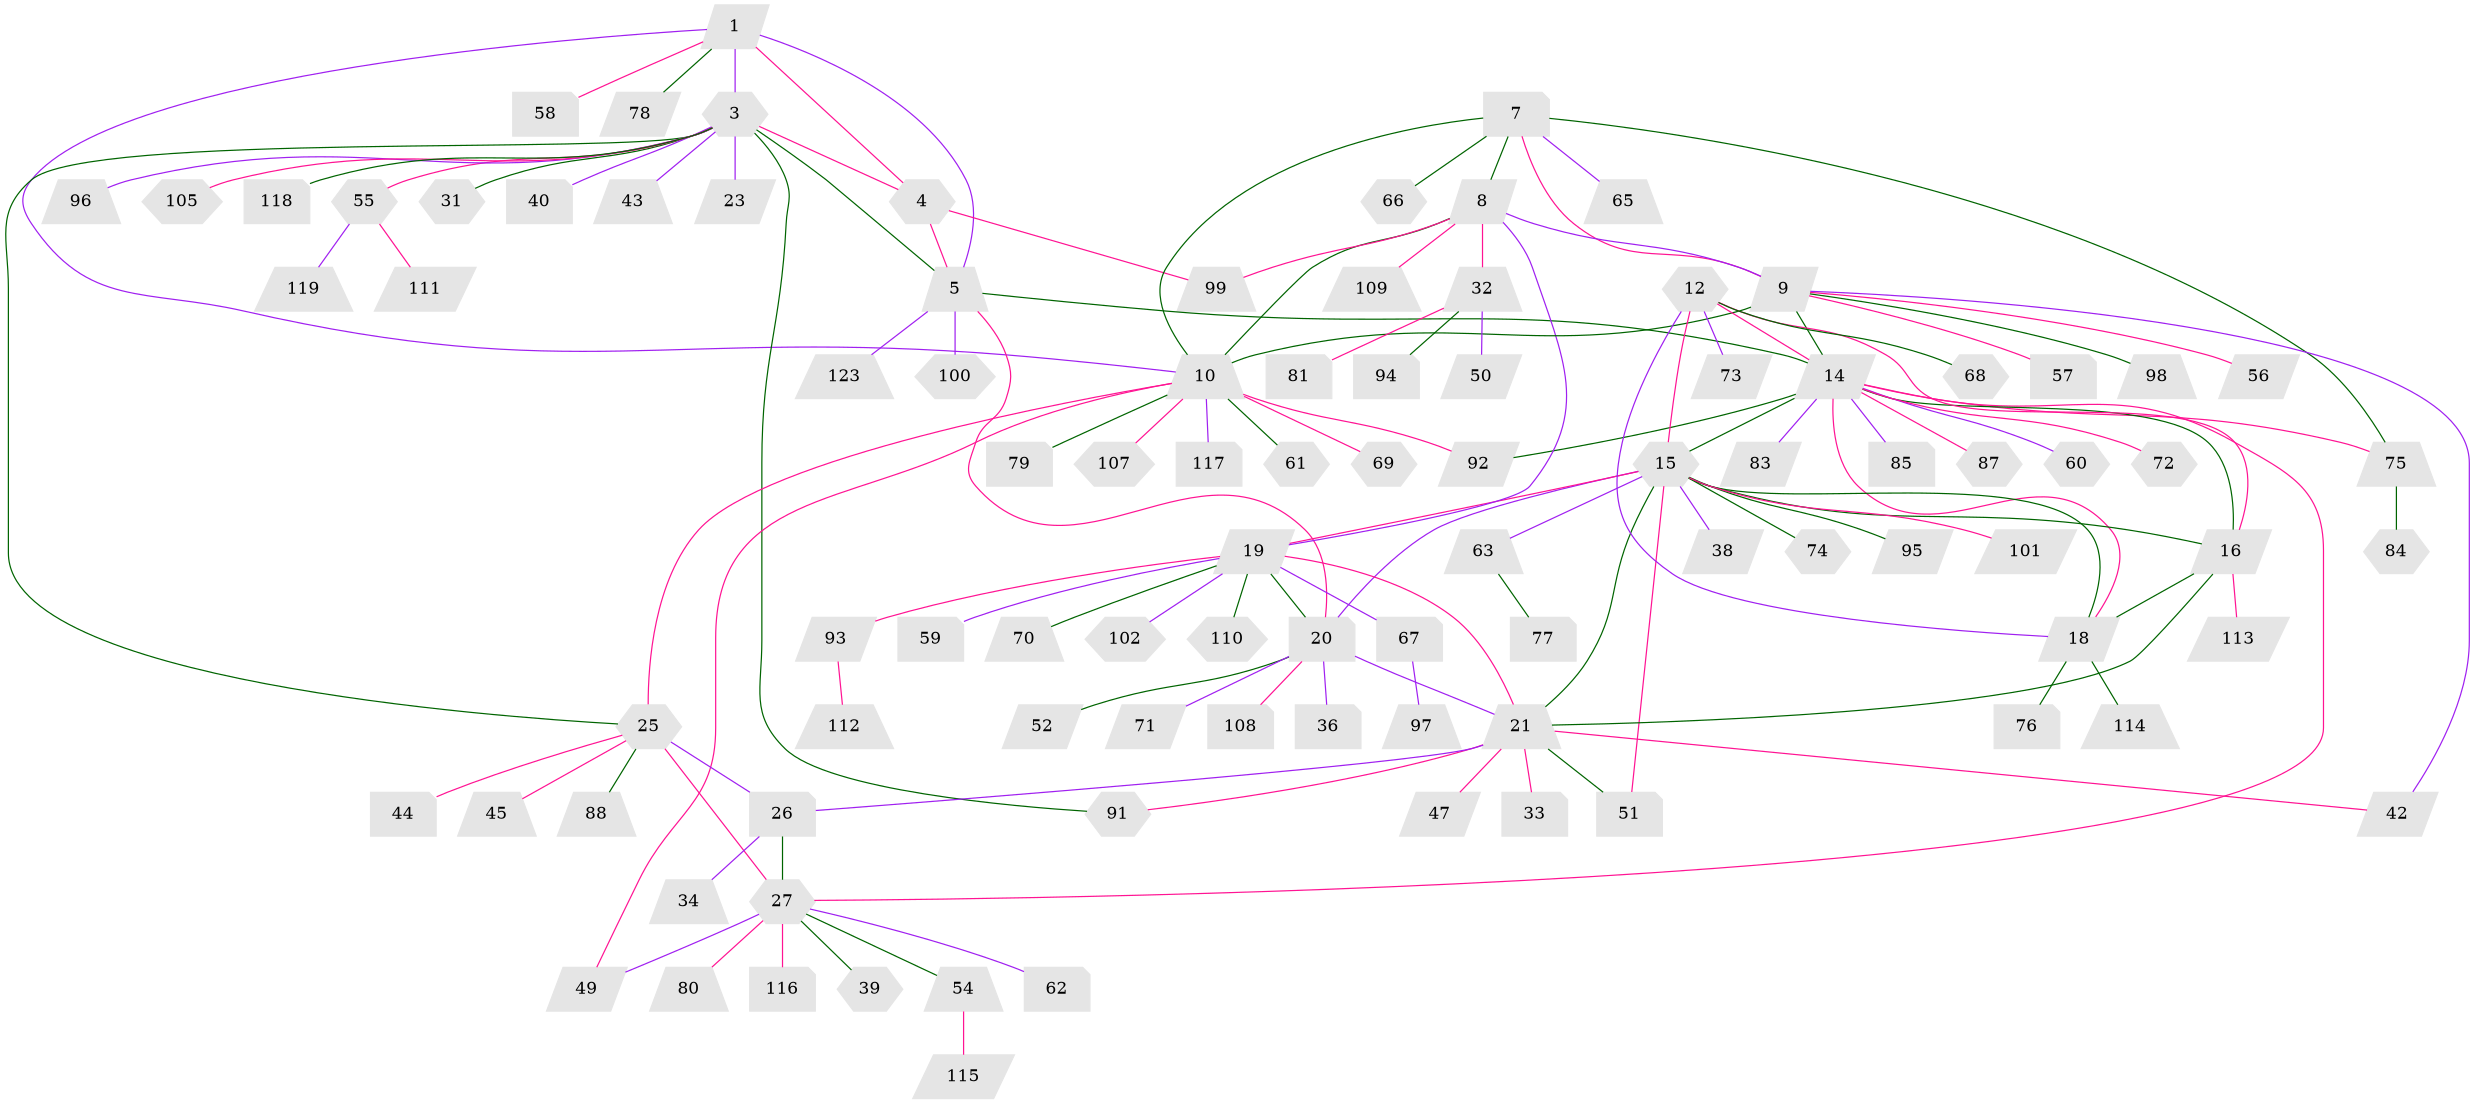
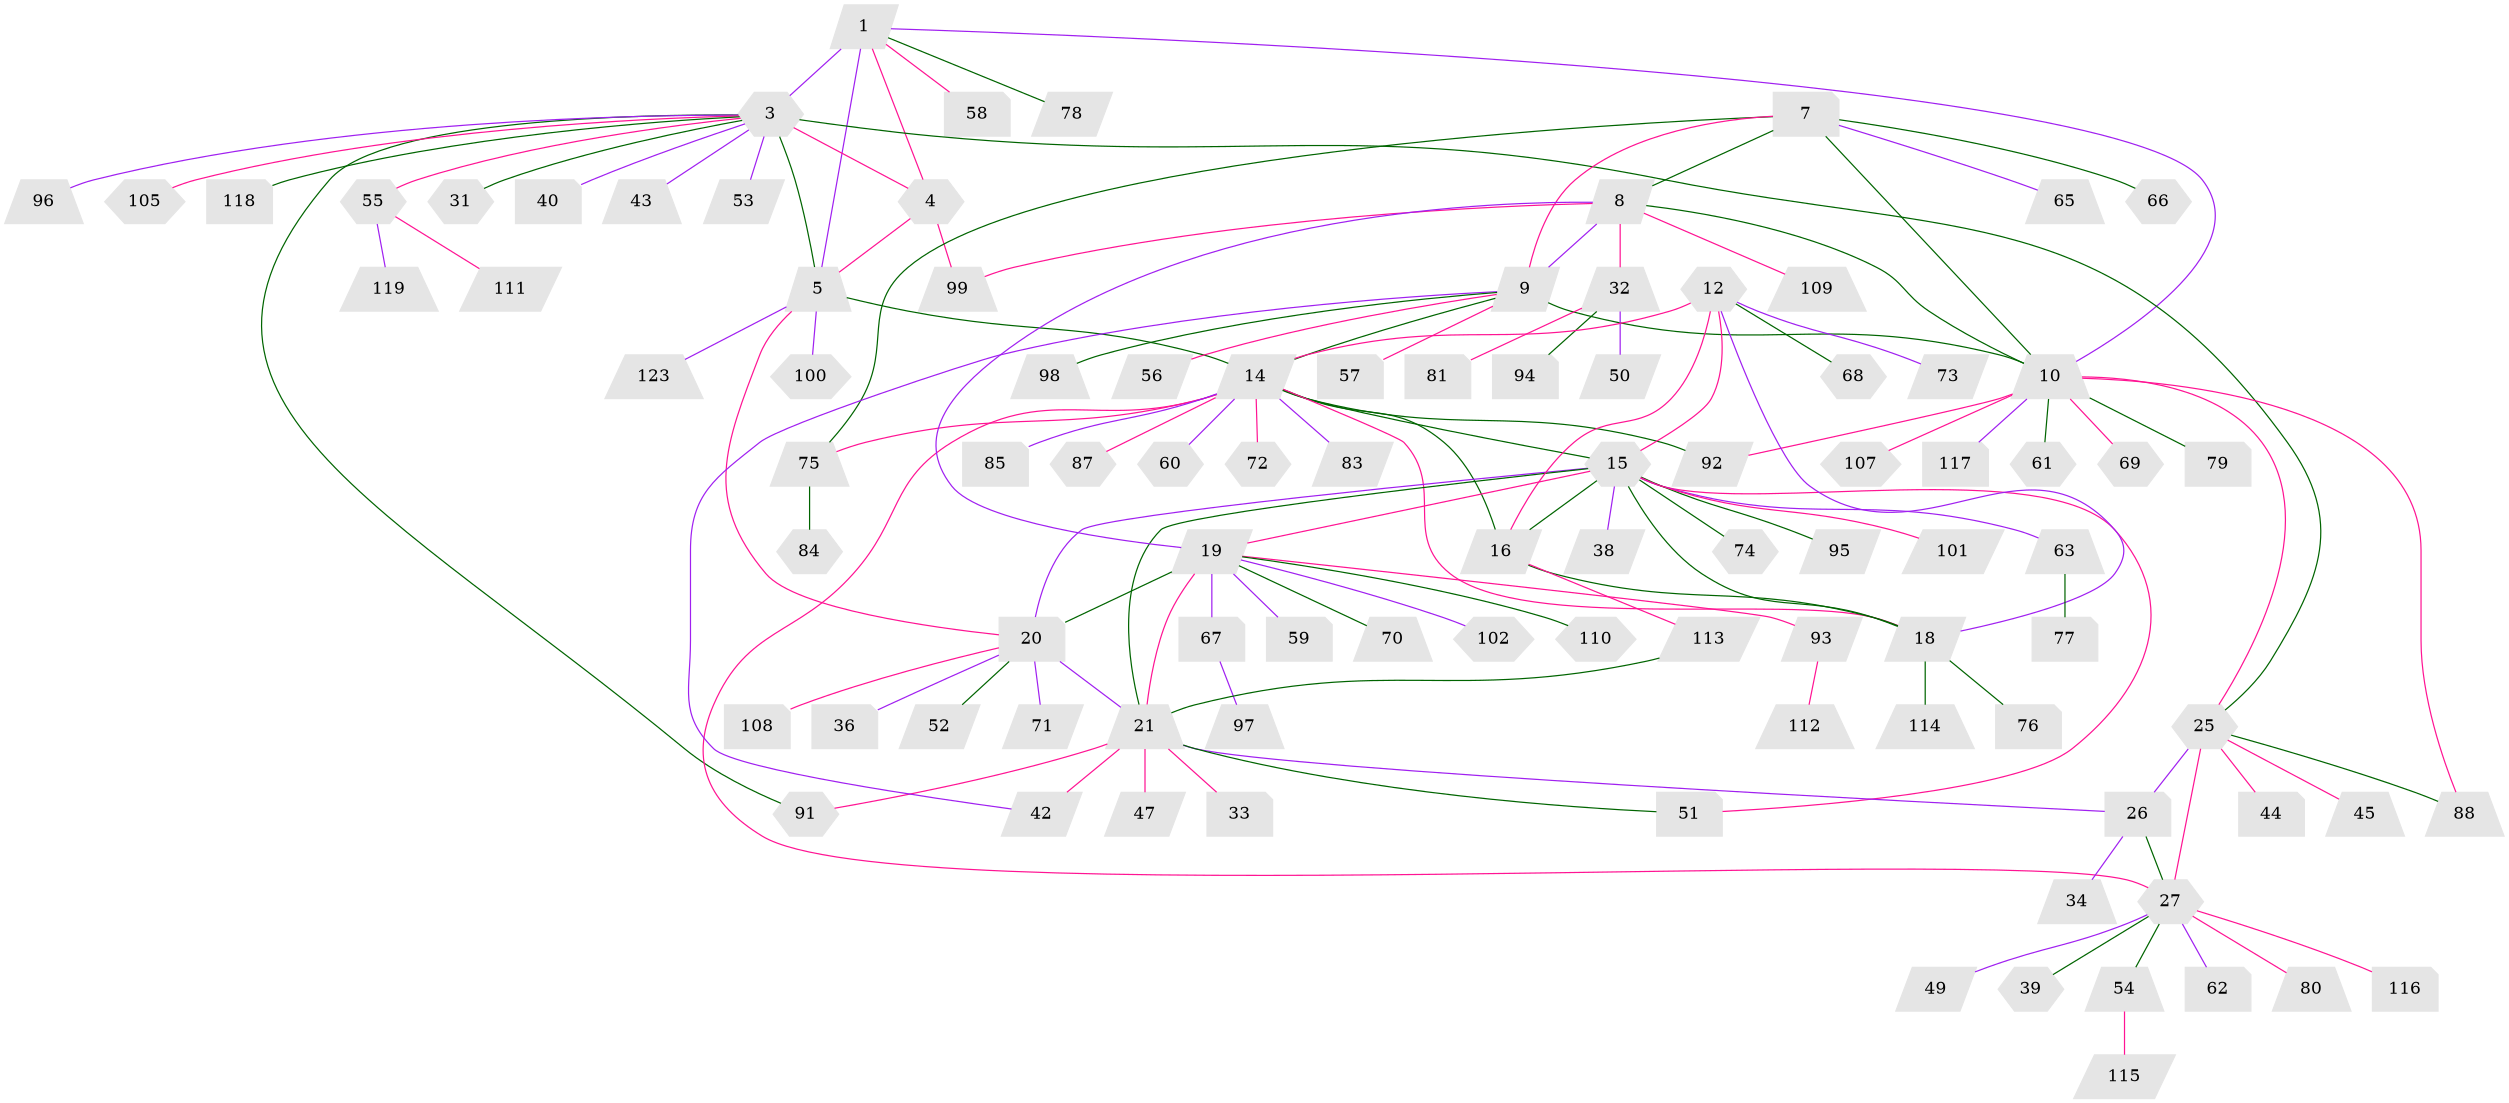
(735, 202) -> (744, 202)
(747, 547) -> (2390, 474)
(1904, 706) -> (1415, 680)
